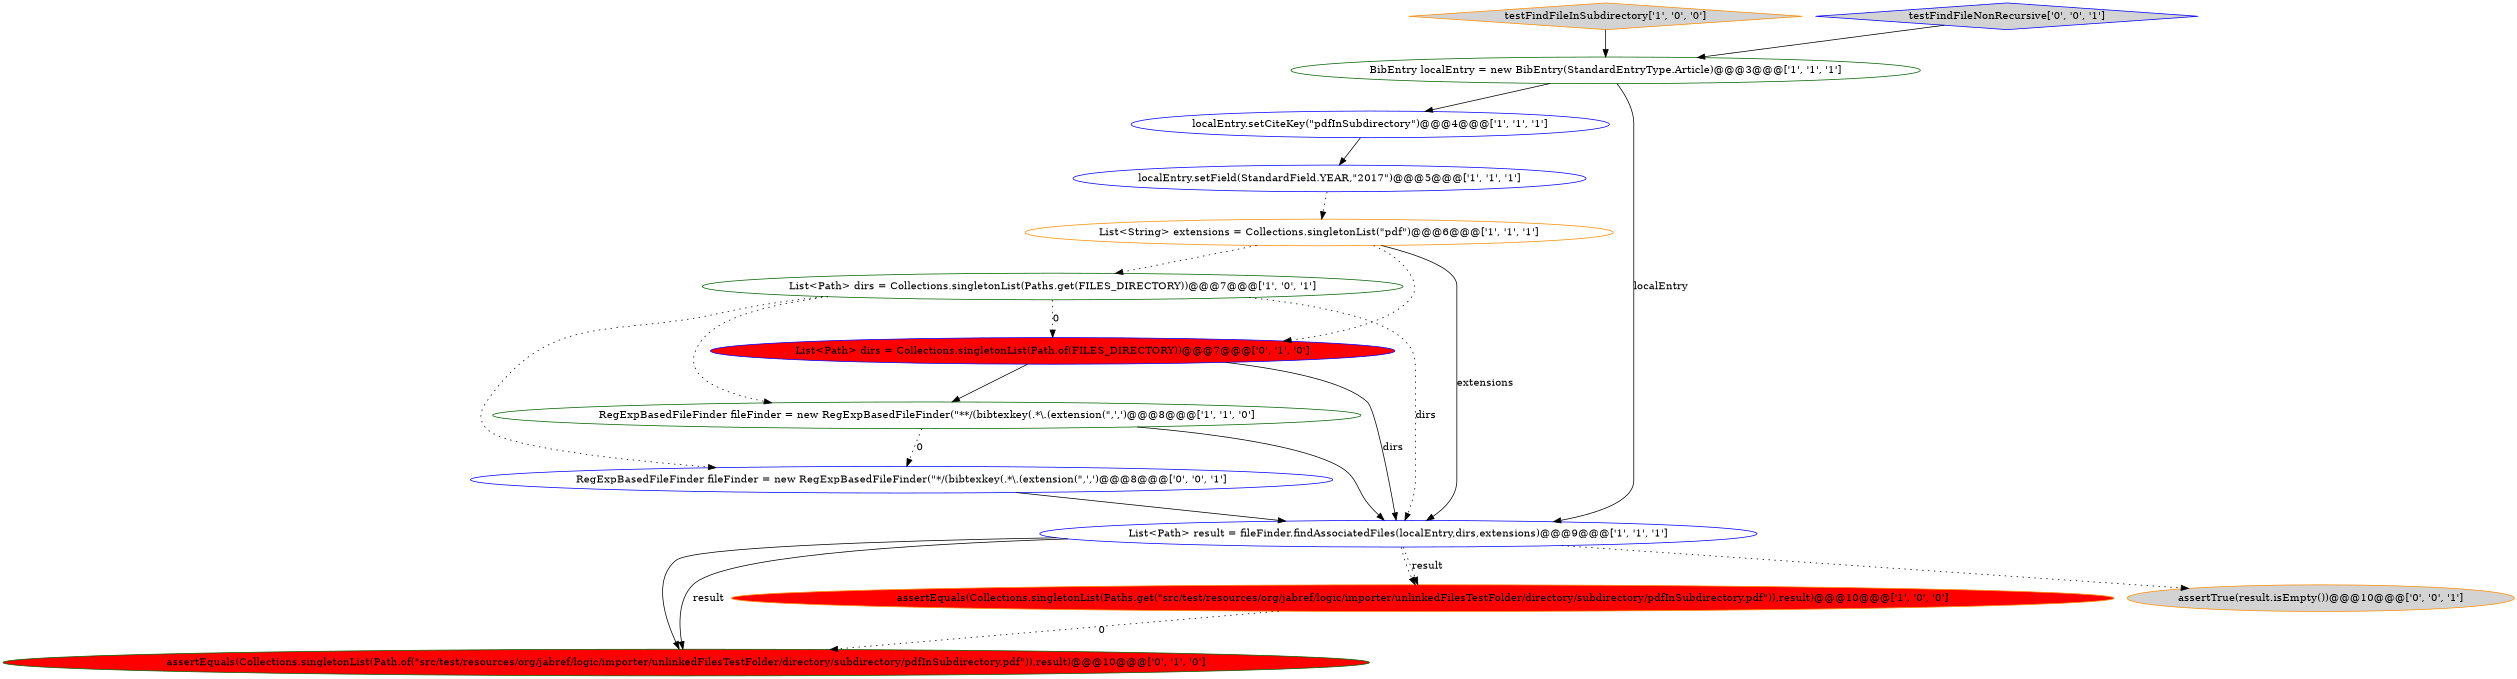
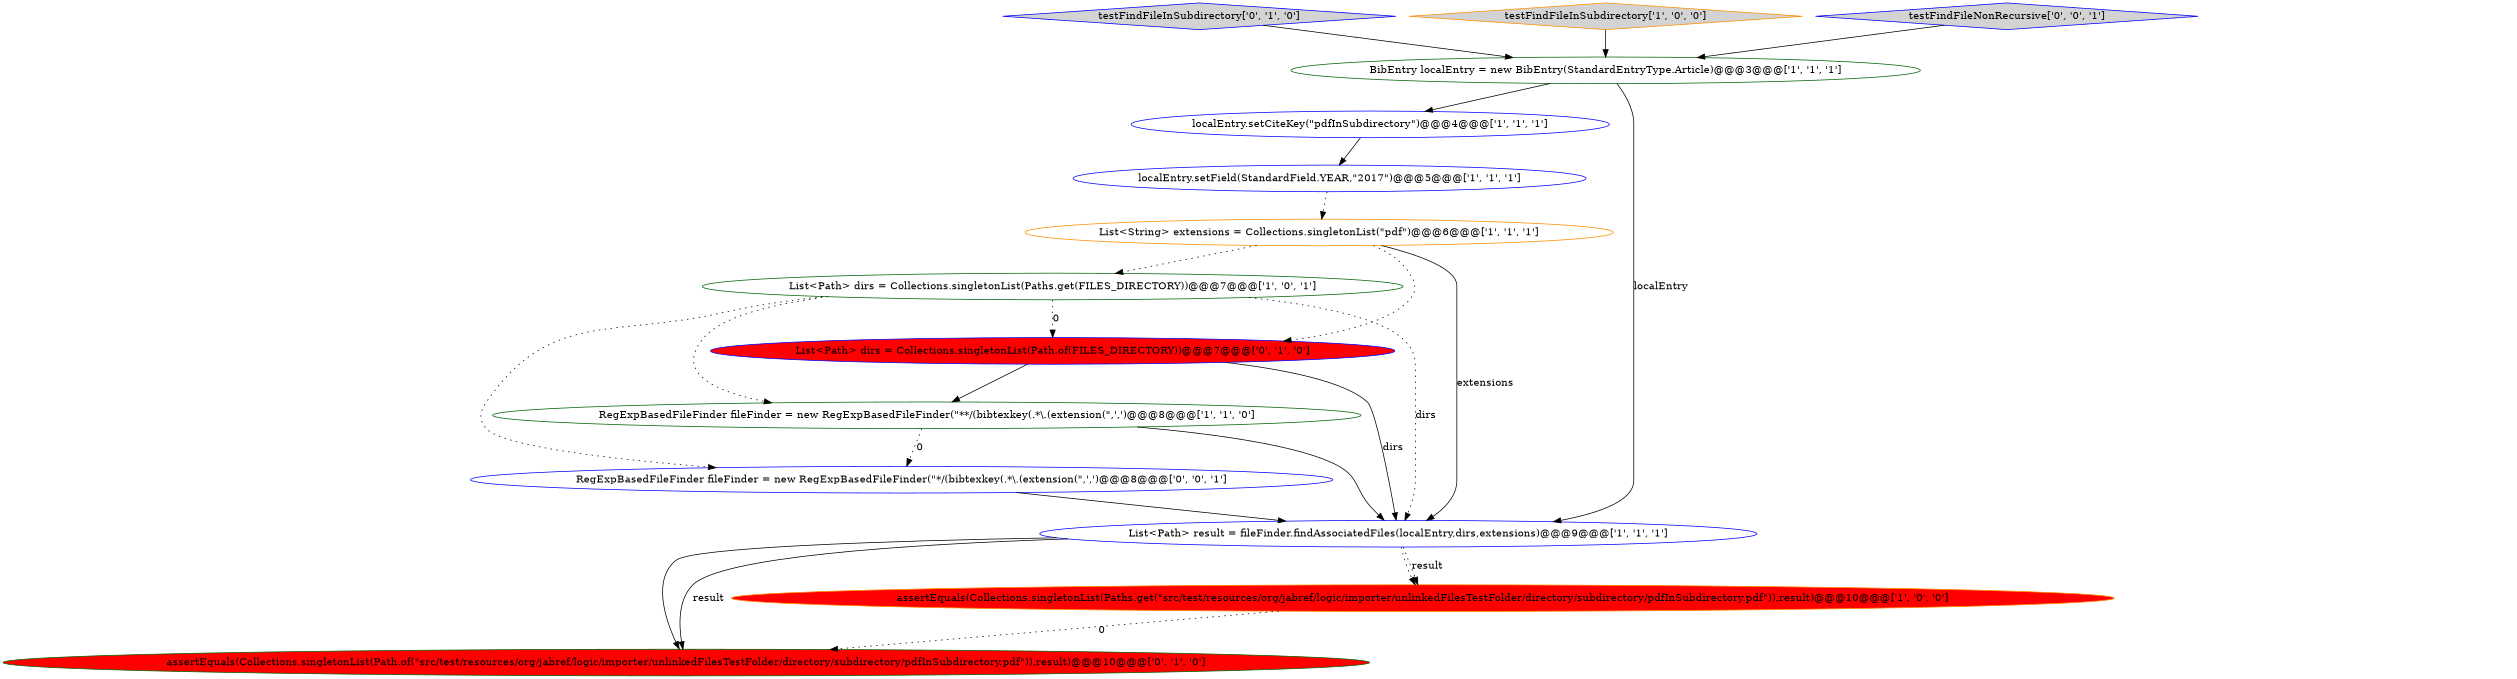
none -> (1199, 16)
(2321, 598) -> none
